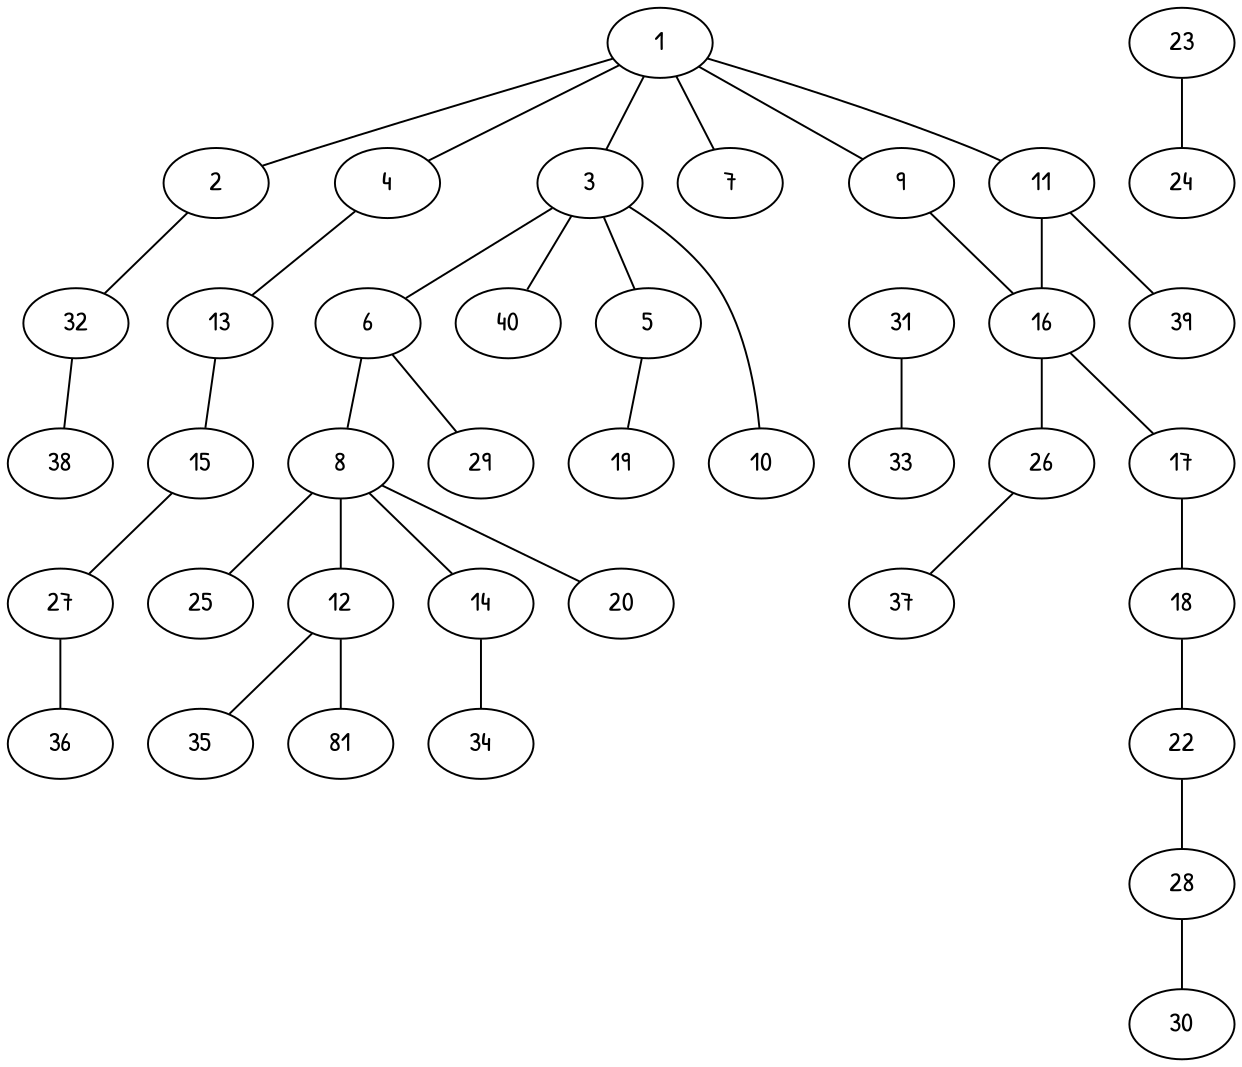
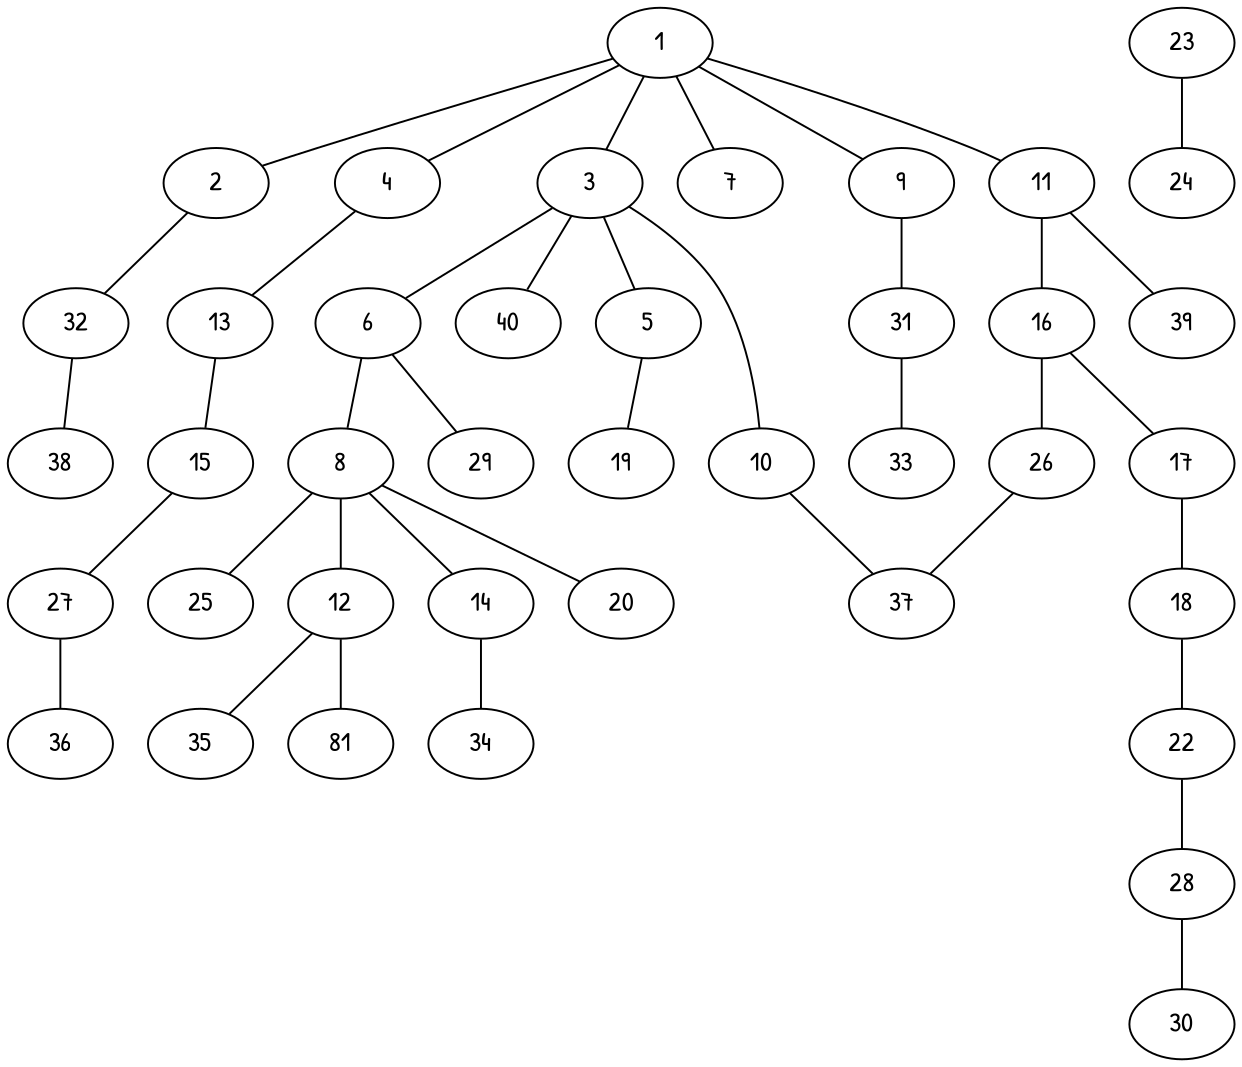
(971, 253) -> (902, 253)
none -> (831, 533)
